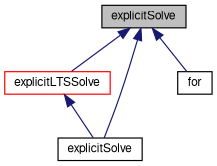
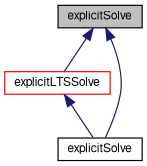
(195, 83) -> none
